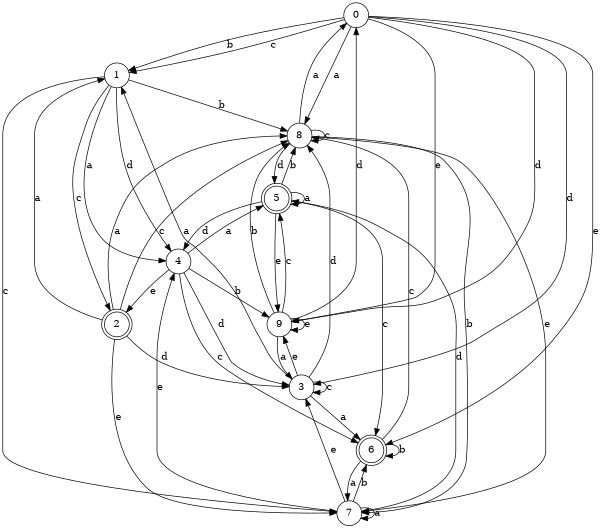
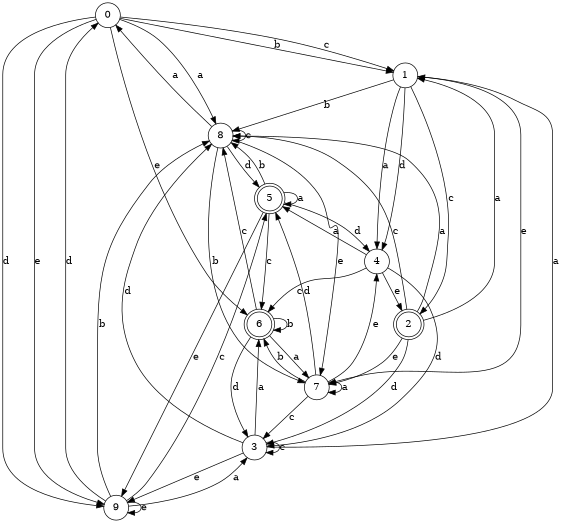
(566, 202) -> (231, 383)
(226, 291) -> none
(6, 292) -> (524, 231)
(334, 450) -> (292, 417)
